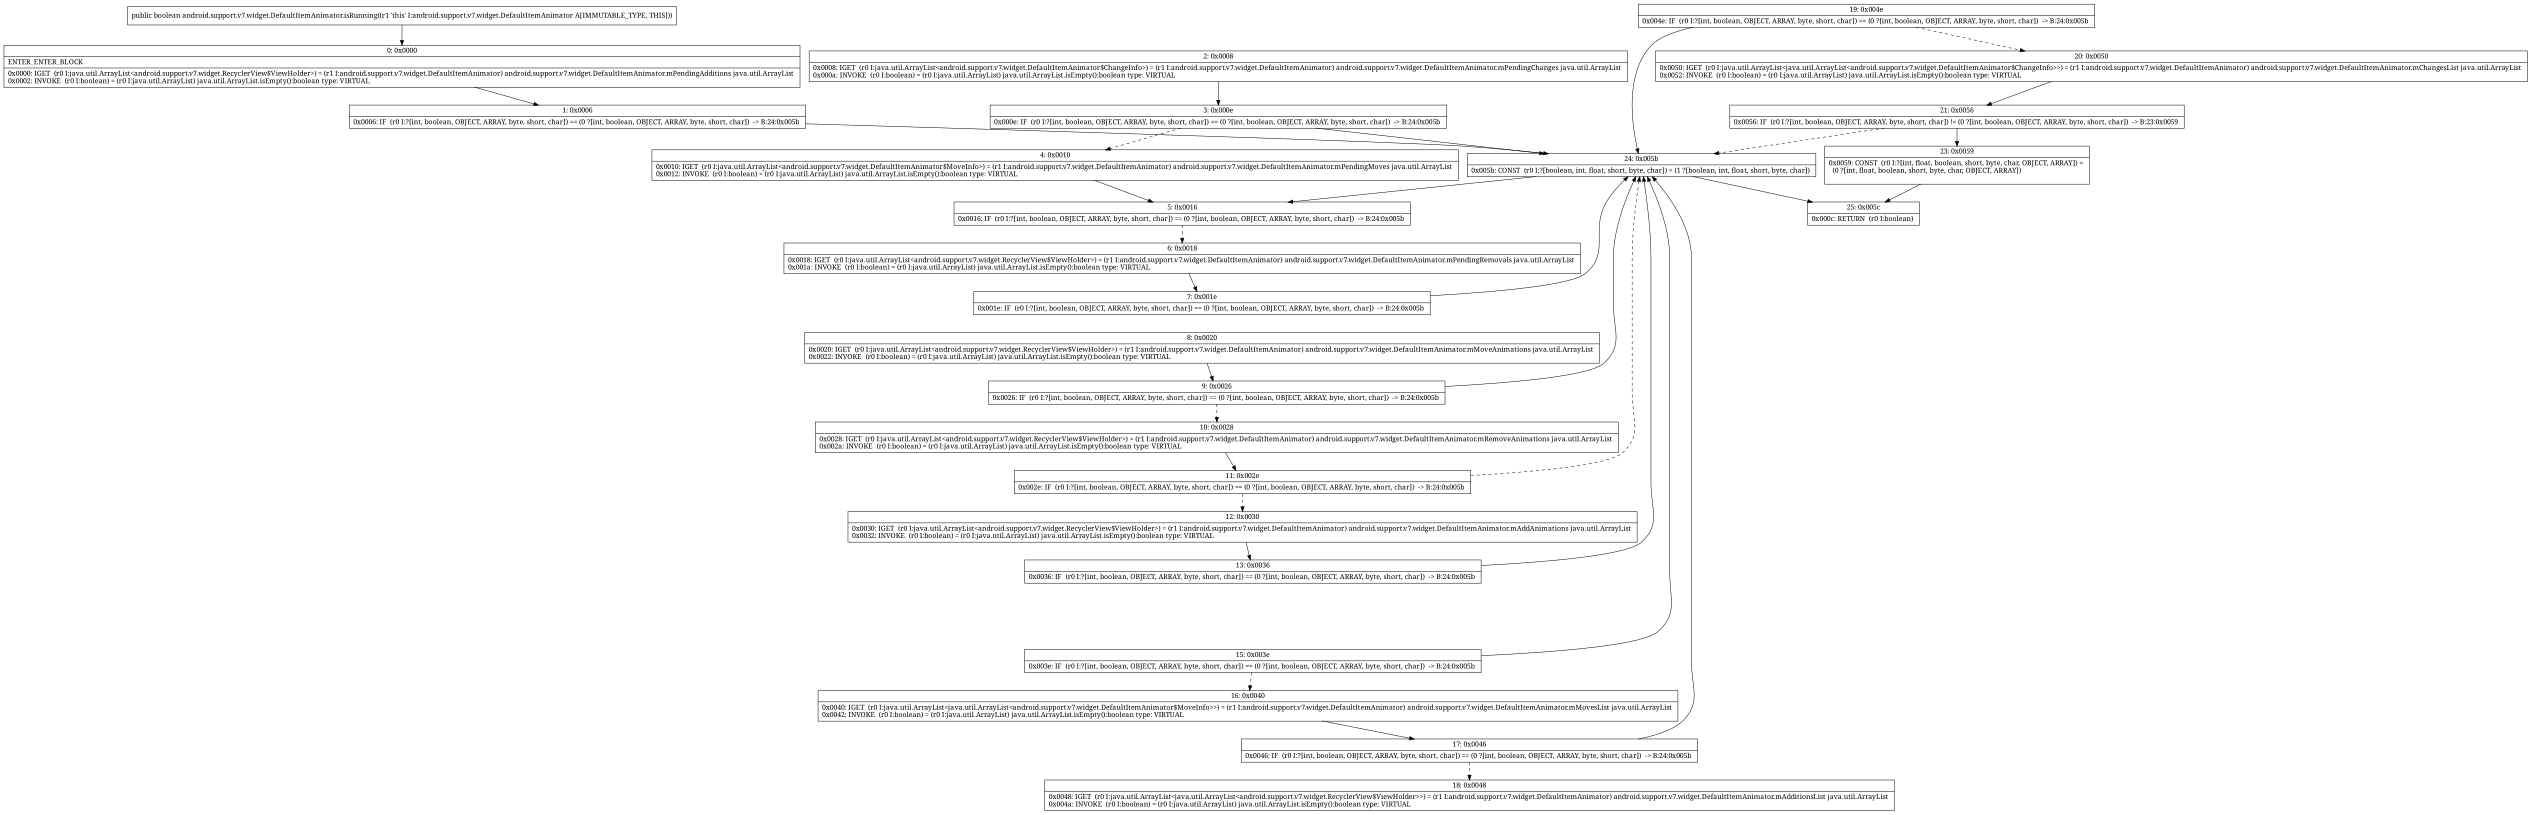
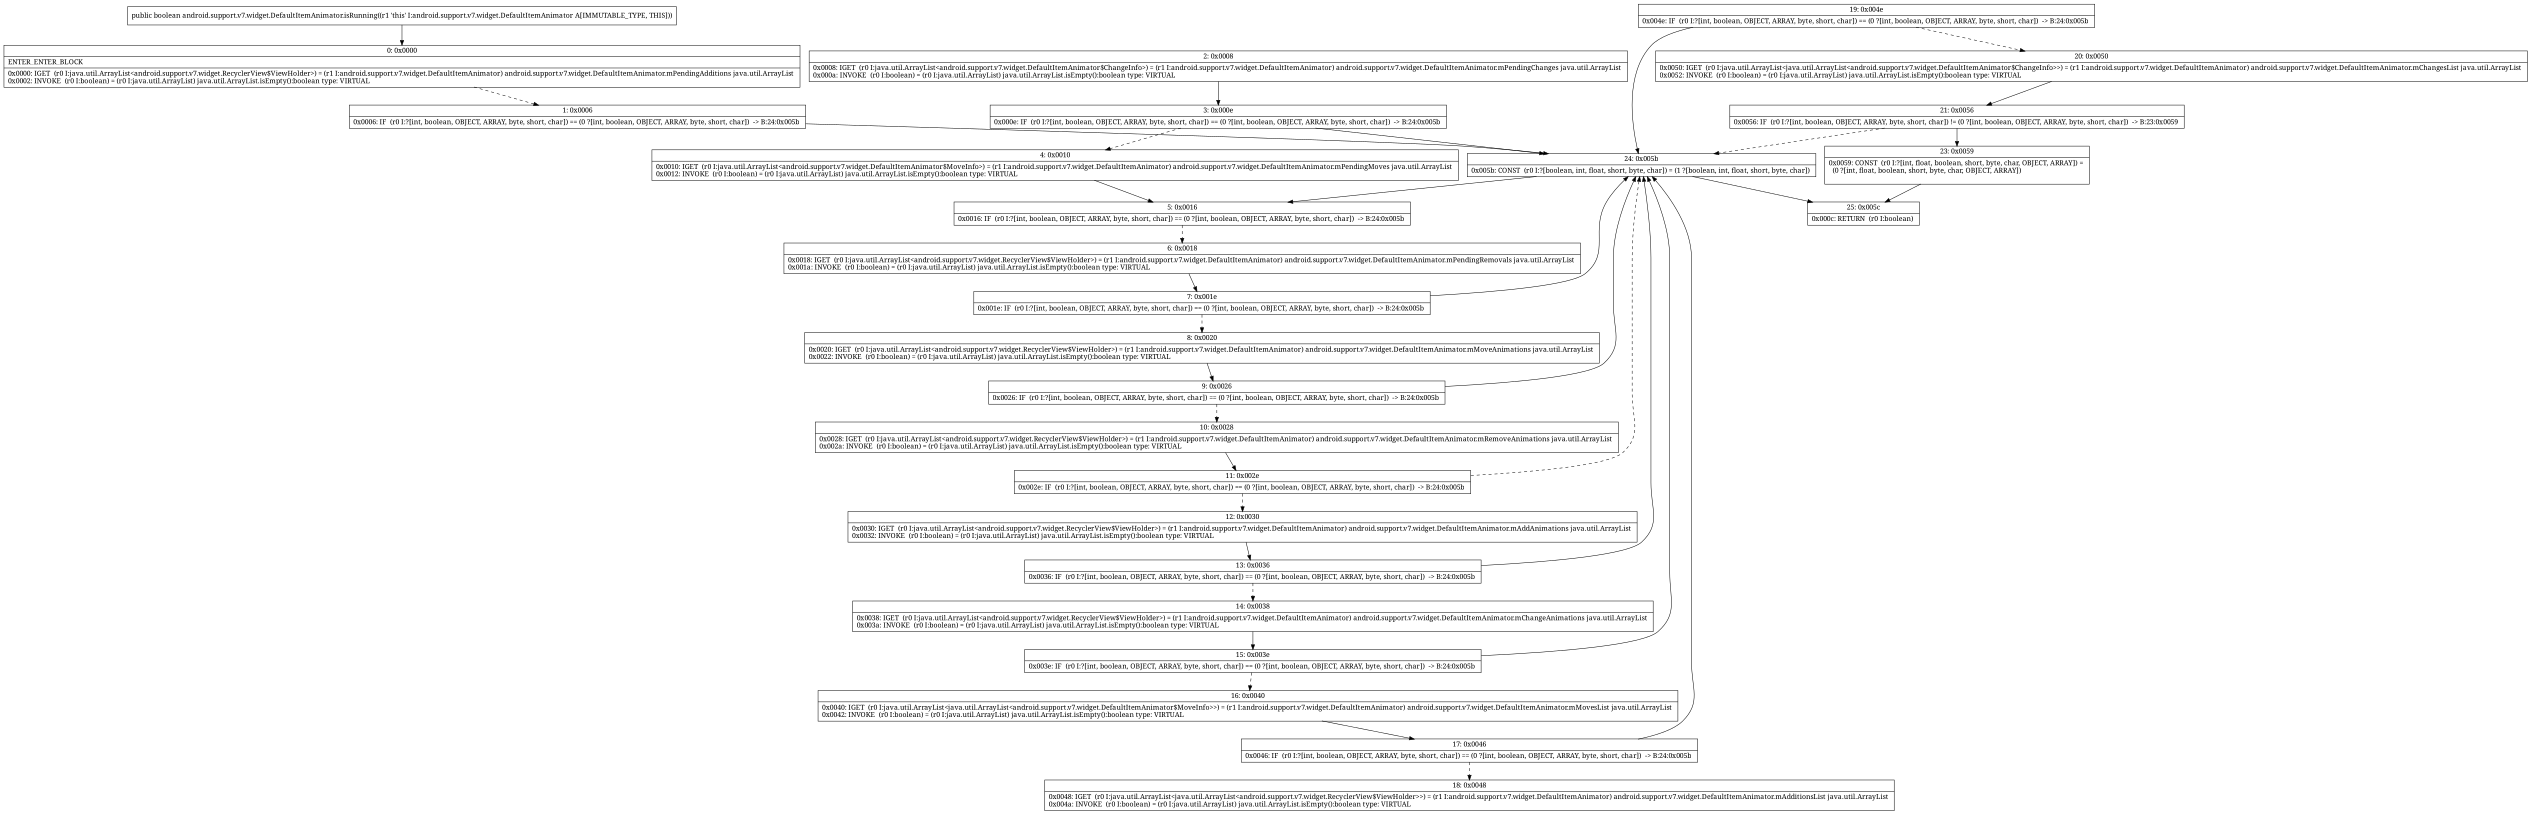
(504, 95) -> (504, 95)
none -> (1202, 321)
none -> (1253, 616)
